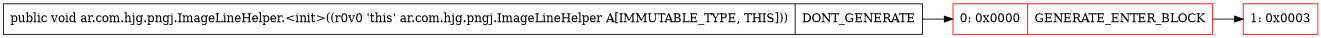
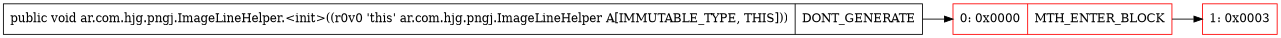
(1120, 19) -> (1100, 19)
